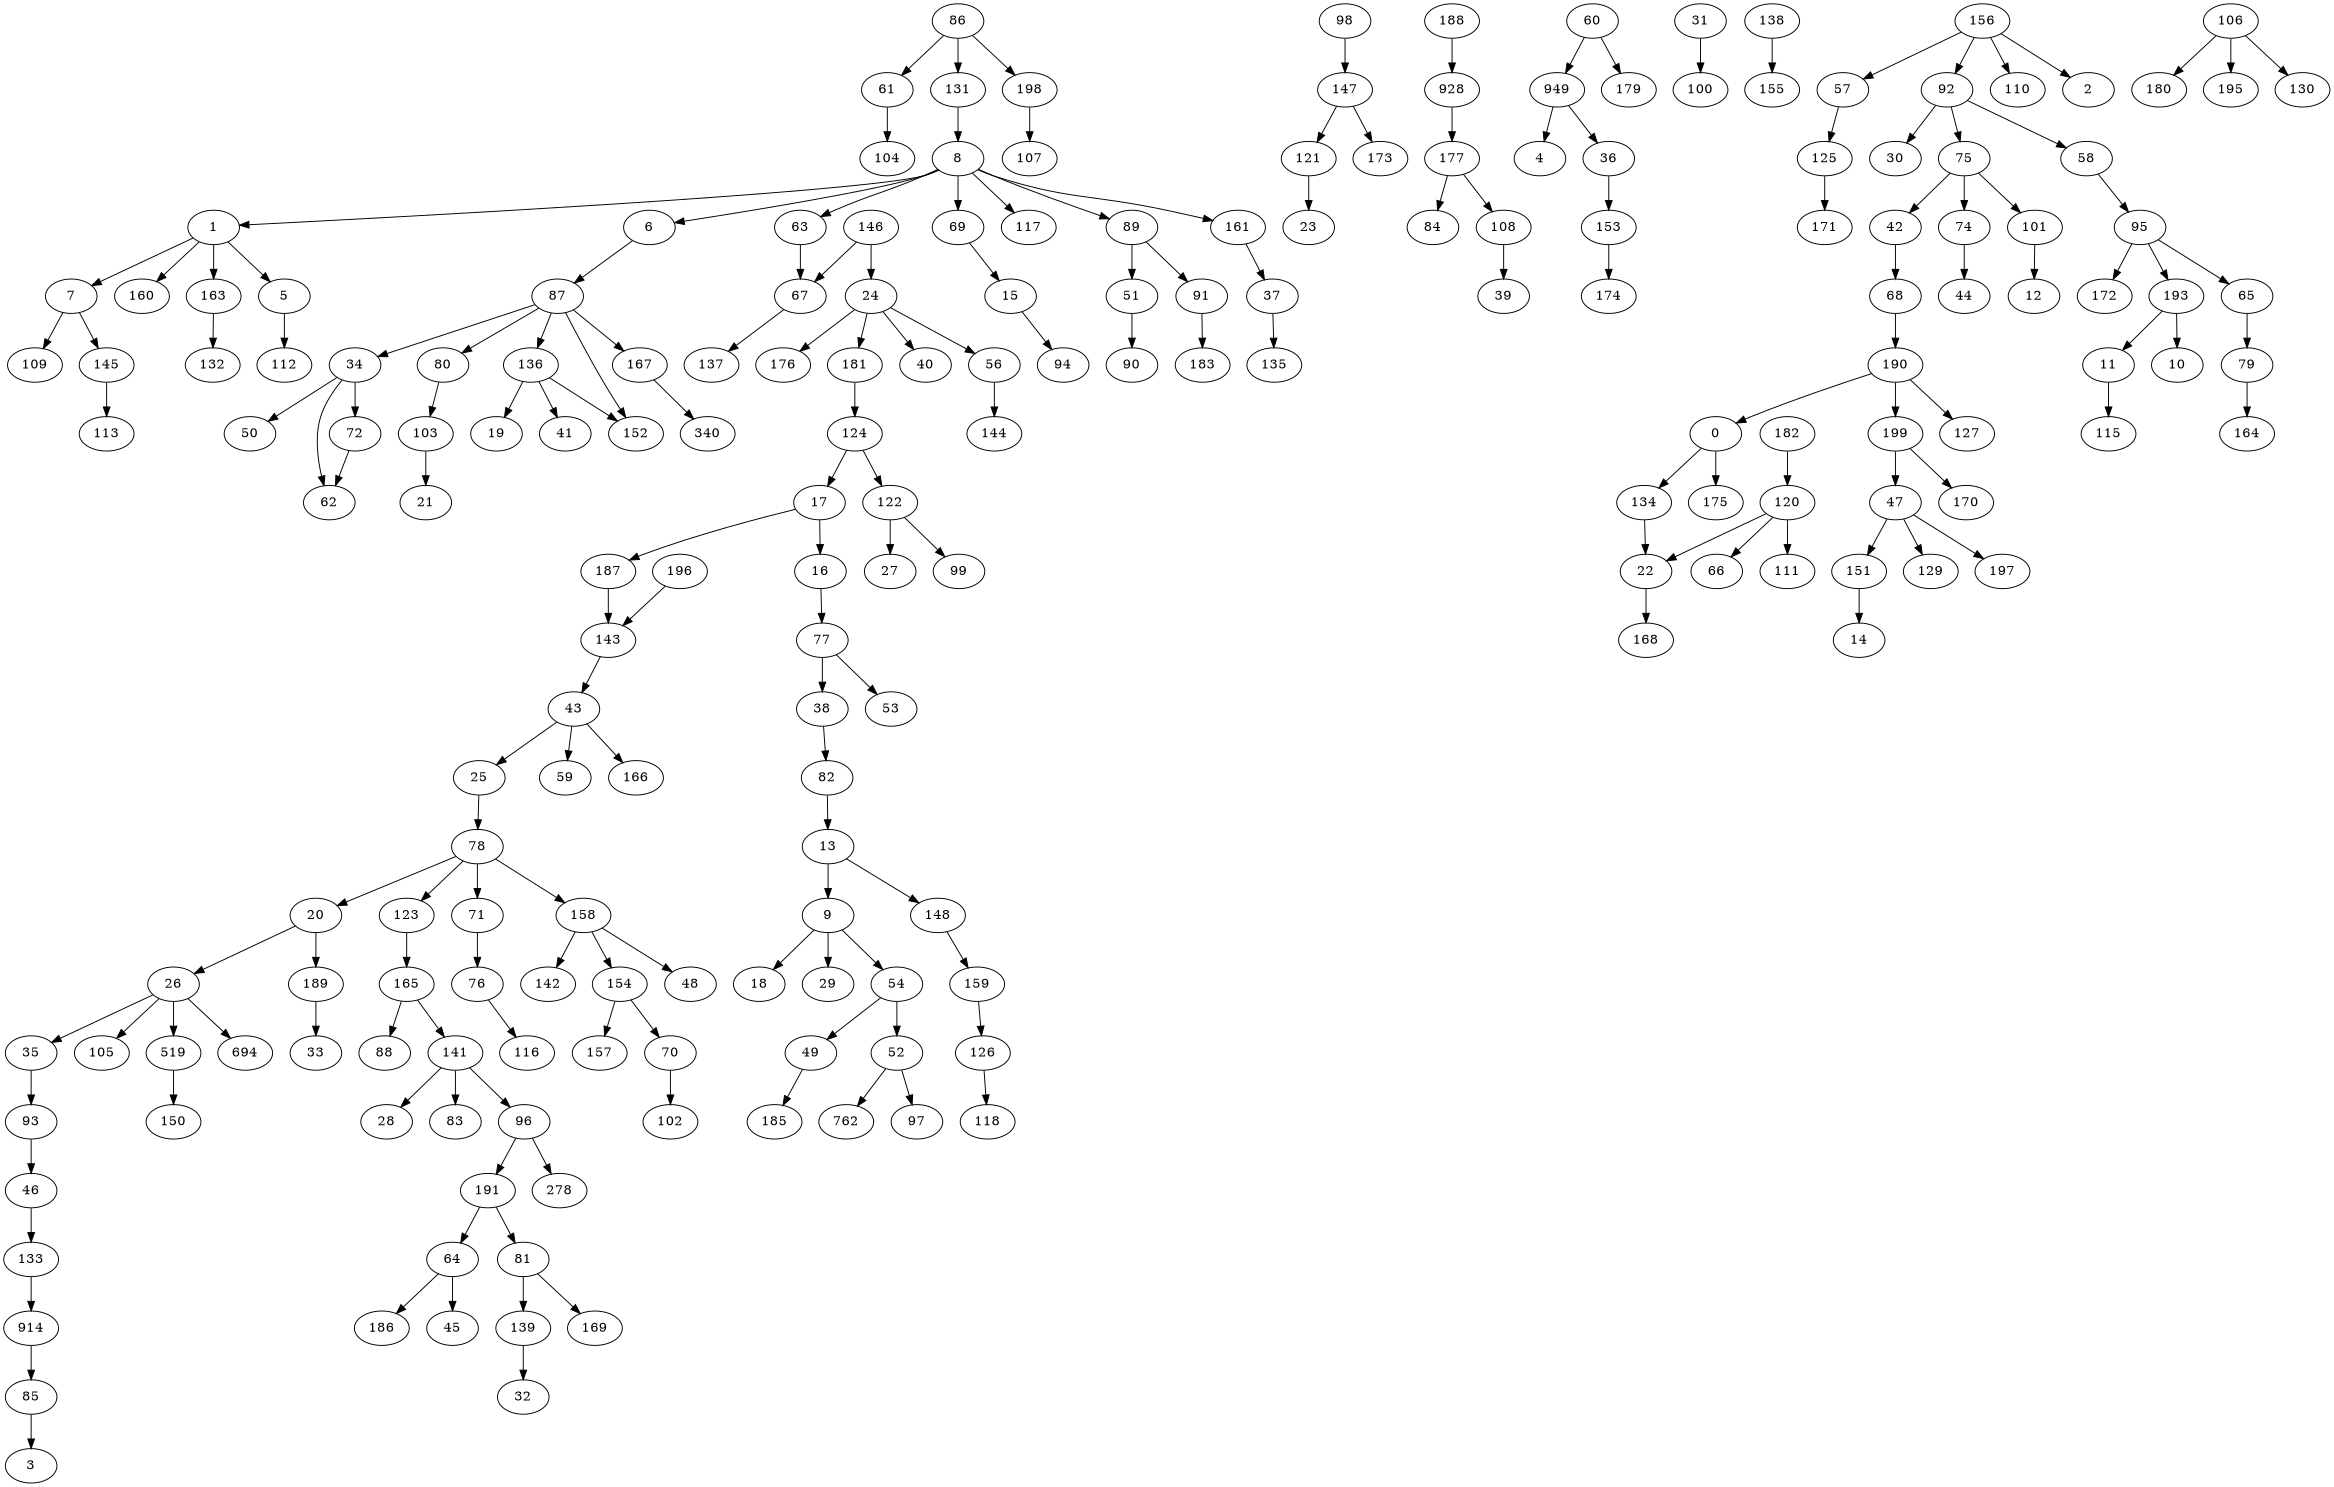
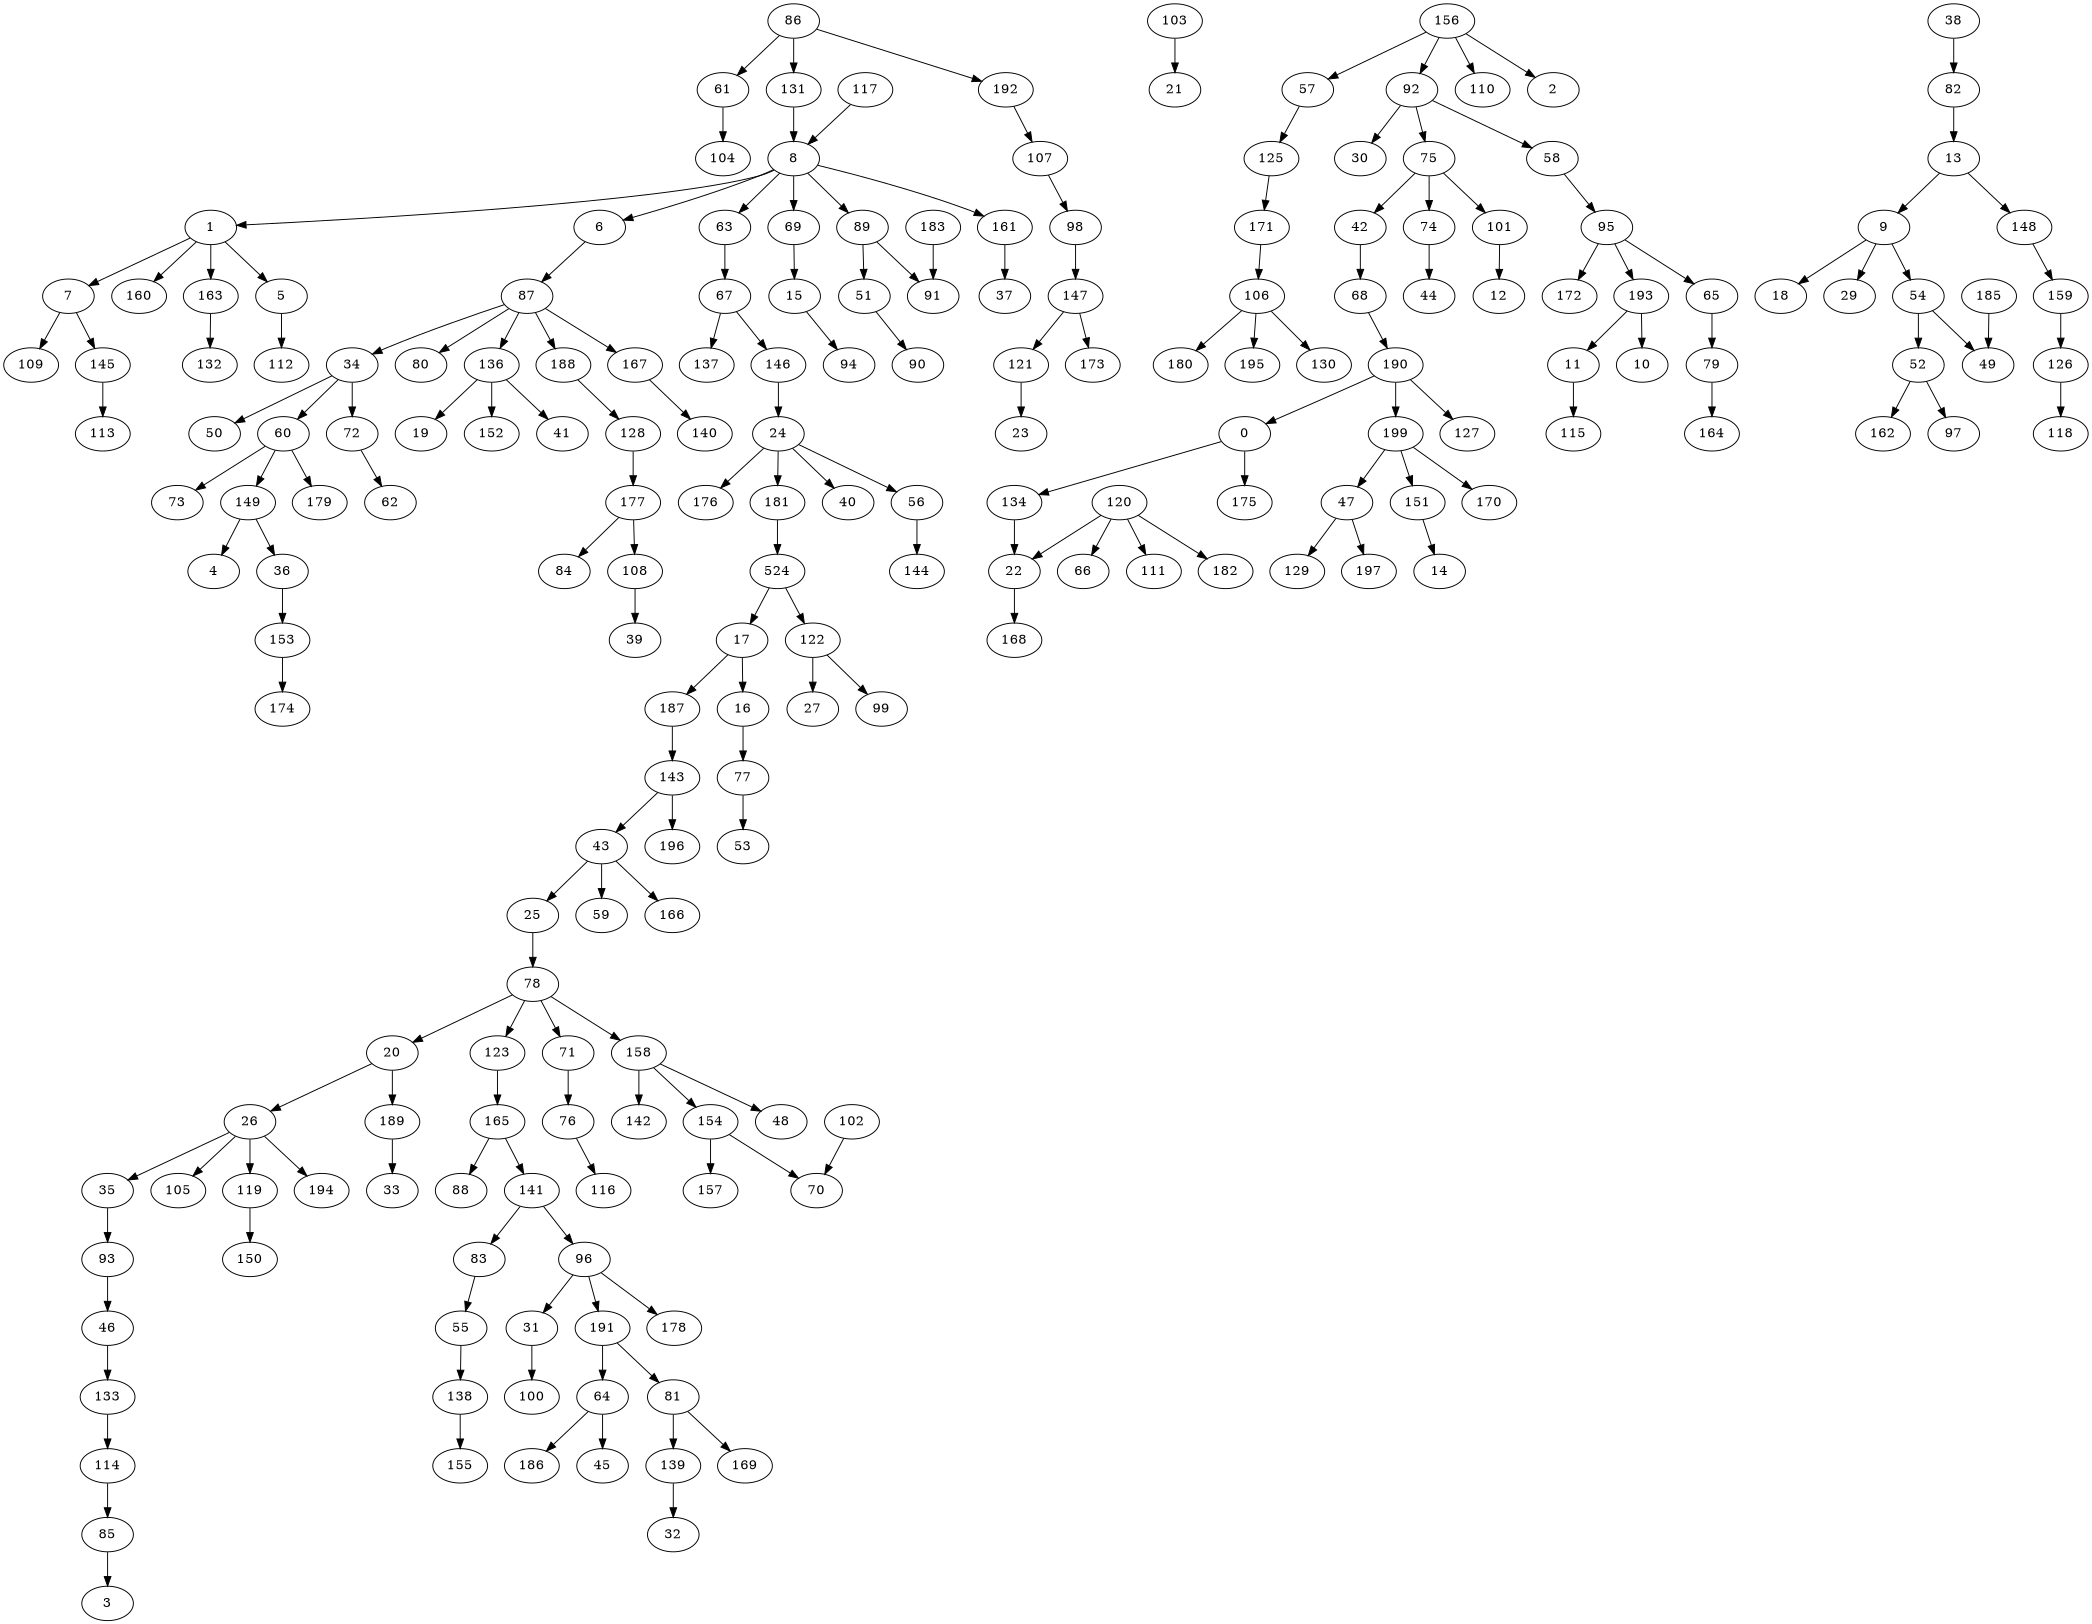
(1030, 90) -> (1006, 90)
(1452, 90) -> (633, 434)
(1557, 90) -> (248, 503)
none -> (1056, 189)
(990, 190) -> (833, 121)
none -> (1260, 257)
(839, 259) -> (748, 327)
(1202, 326) -> (933, 257)
(592, 362) -> (543, 326)
(1274, 365) -> none
(436, 395) -> none
(319, 425) -> (321, 396)
(708, 434) -> (705, 434)
(855, 434) -> (777, 571)
(1787, 464) -> (1169, 534)
none -> (177, 503)
(1880, 533) -> (1405, 464)
(648, 603) -> (672, 808)
(822, 670) -> none
(174, 1053) -> (250, 1191)
(245, 1053) -> (322, 1191)
(670, 1083) -> (837, 1152)
(795, 1083) -> (1989, 326)
(387, 1122) -> none
(846, 1122) -> (1883, 434)
(560, 1191) -> (674, 1328)
none -> (561, 1290)
(31, 1328) -> (108, 1466)
none -> (461, 1328)
